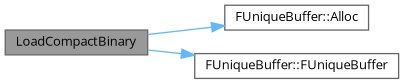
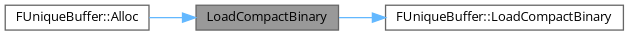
(179, 31) -> (166, 18)
(297, 66) -> (504, 18)
